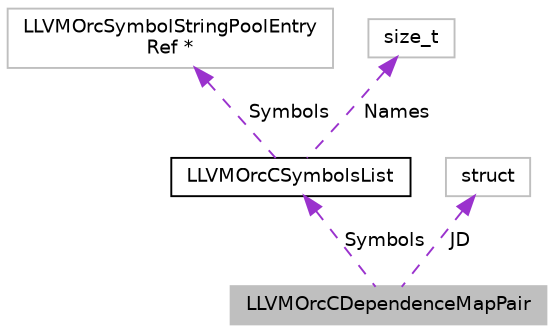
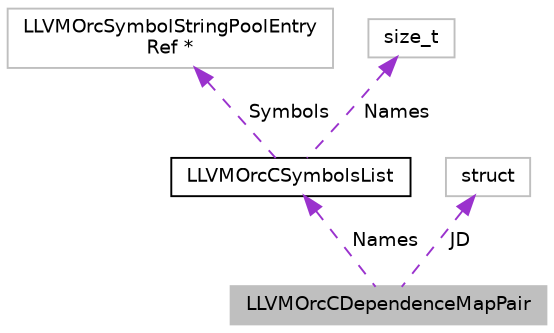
(383, 241) -> (383, 241)
